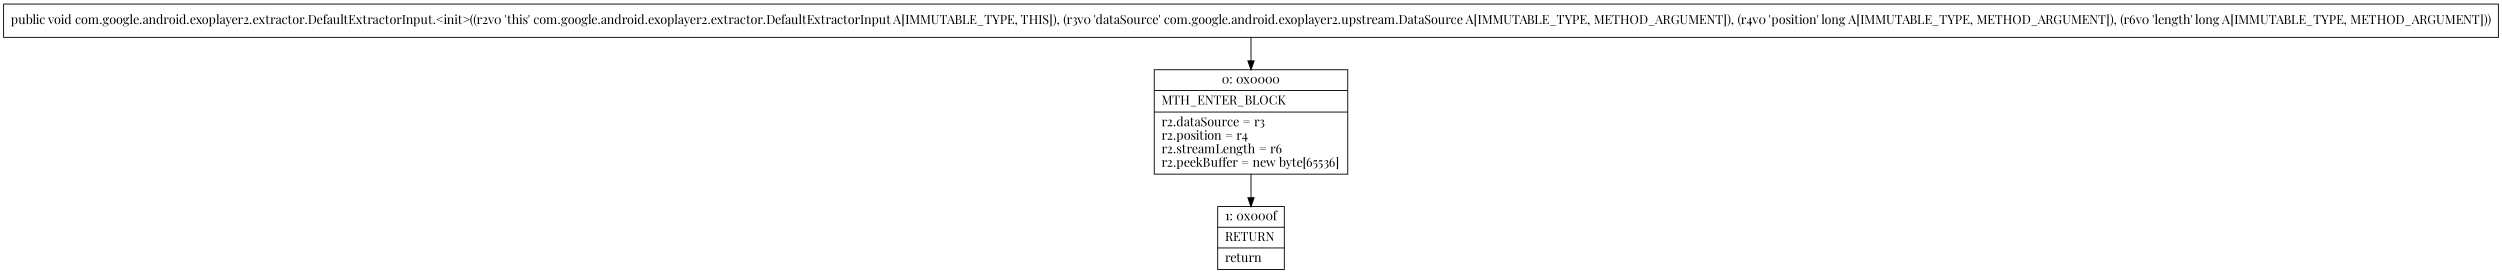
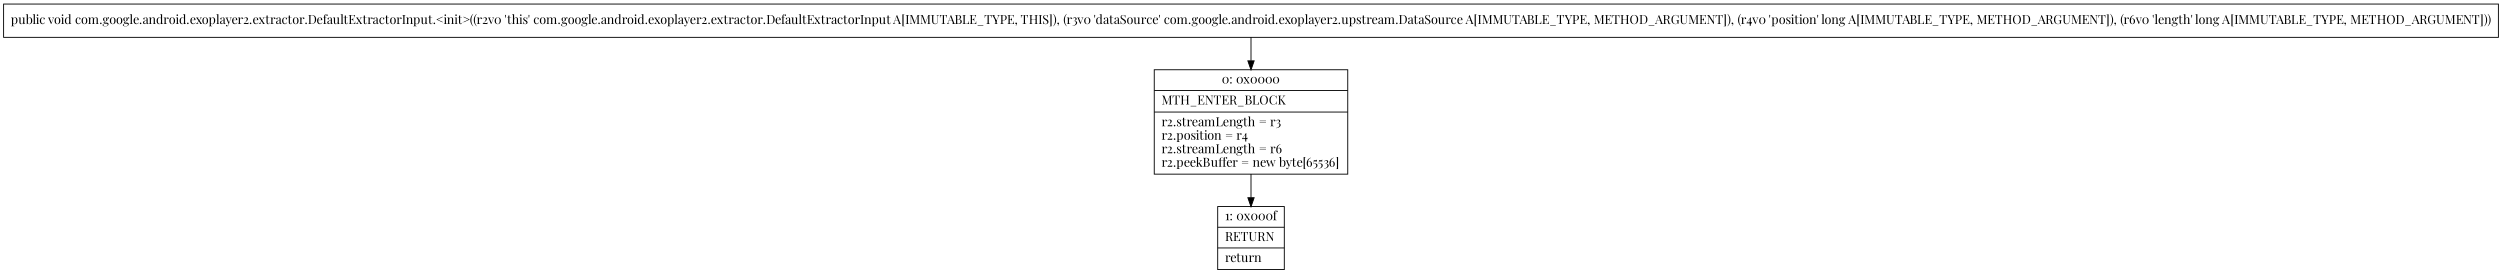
(1213, 122) -> (1221, 122)
